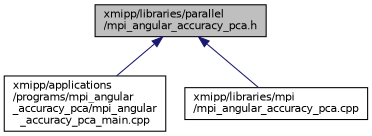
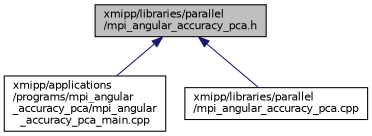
(276, 104) -> (276, 104)
